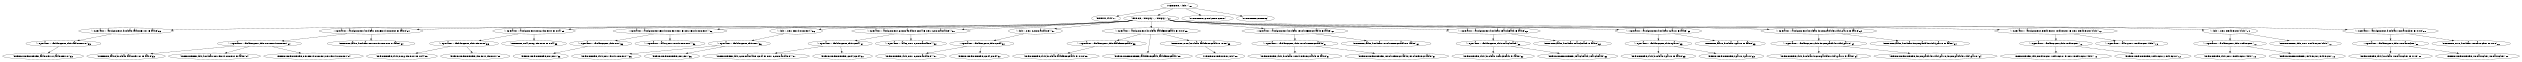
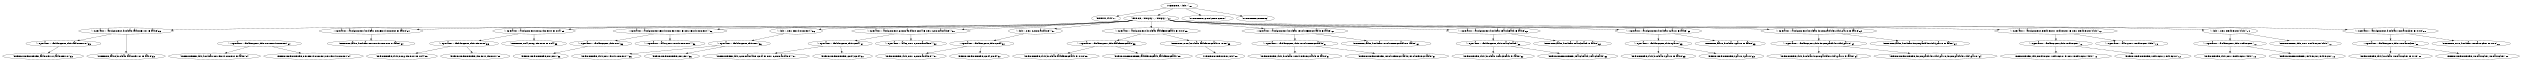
(315, 37) -> none
(1149, 43) -> (1126, 50)
(193, 50) -> (126, 43)
